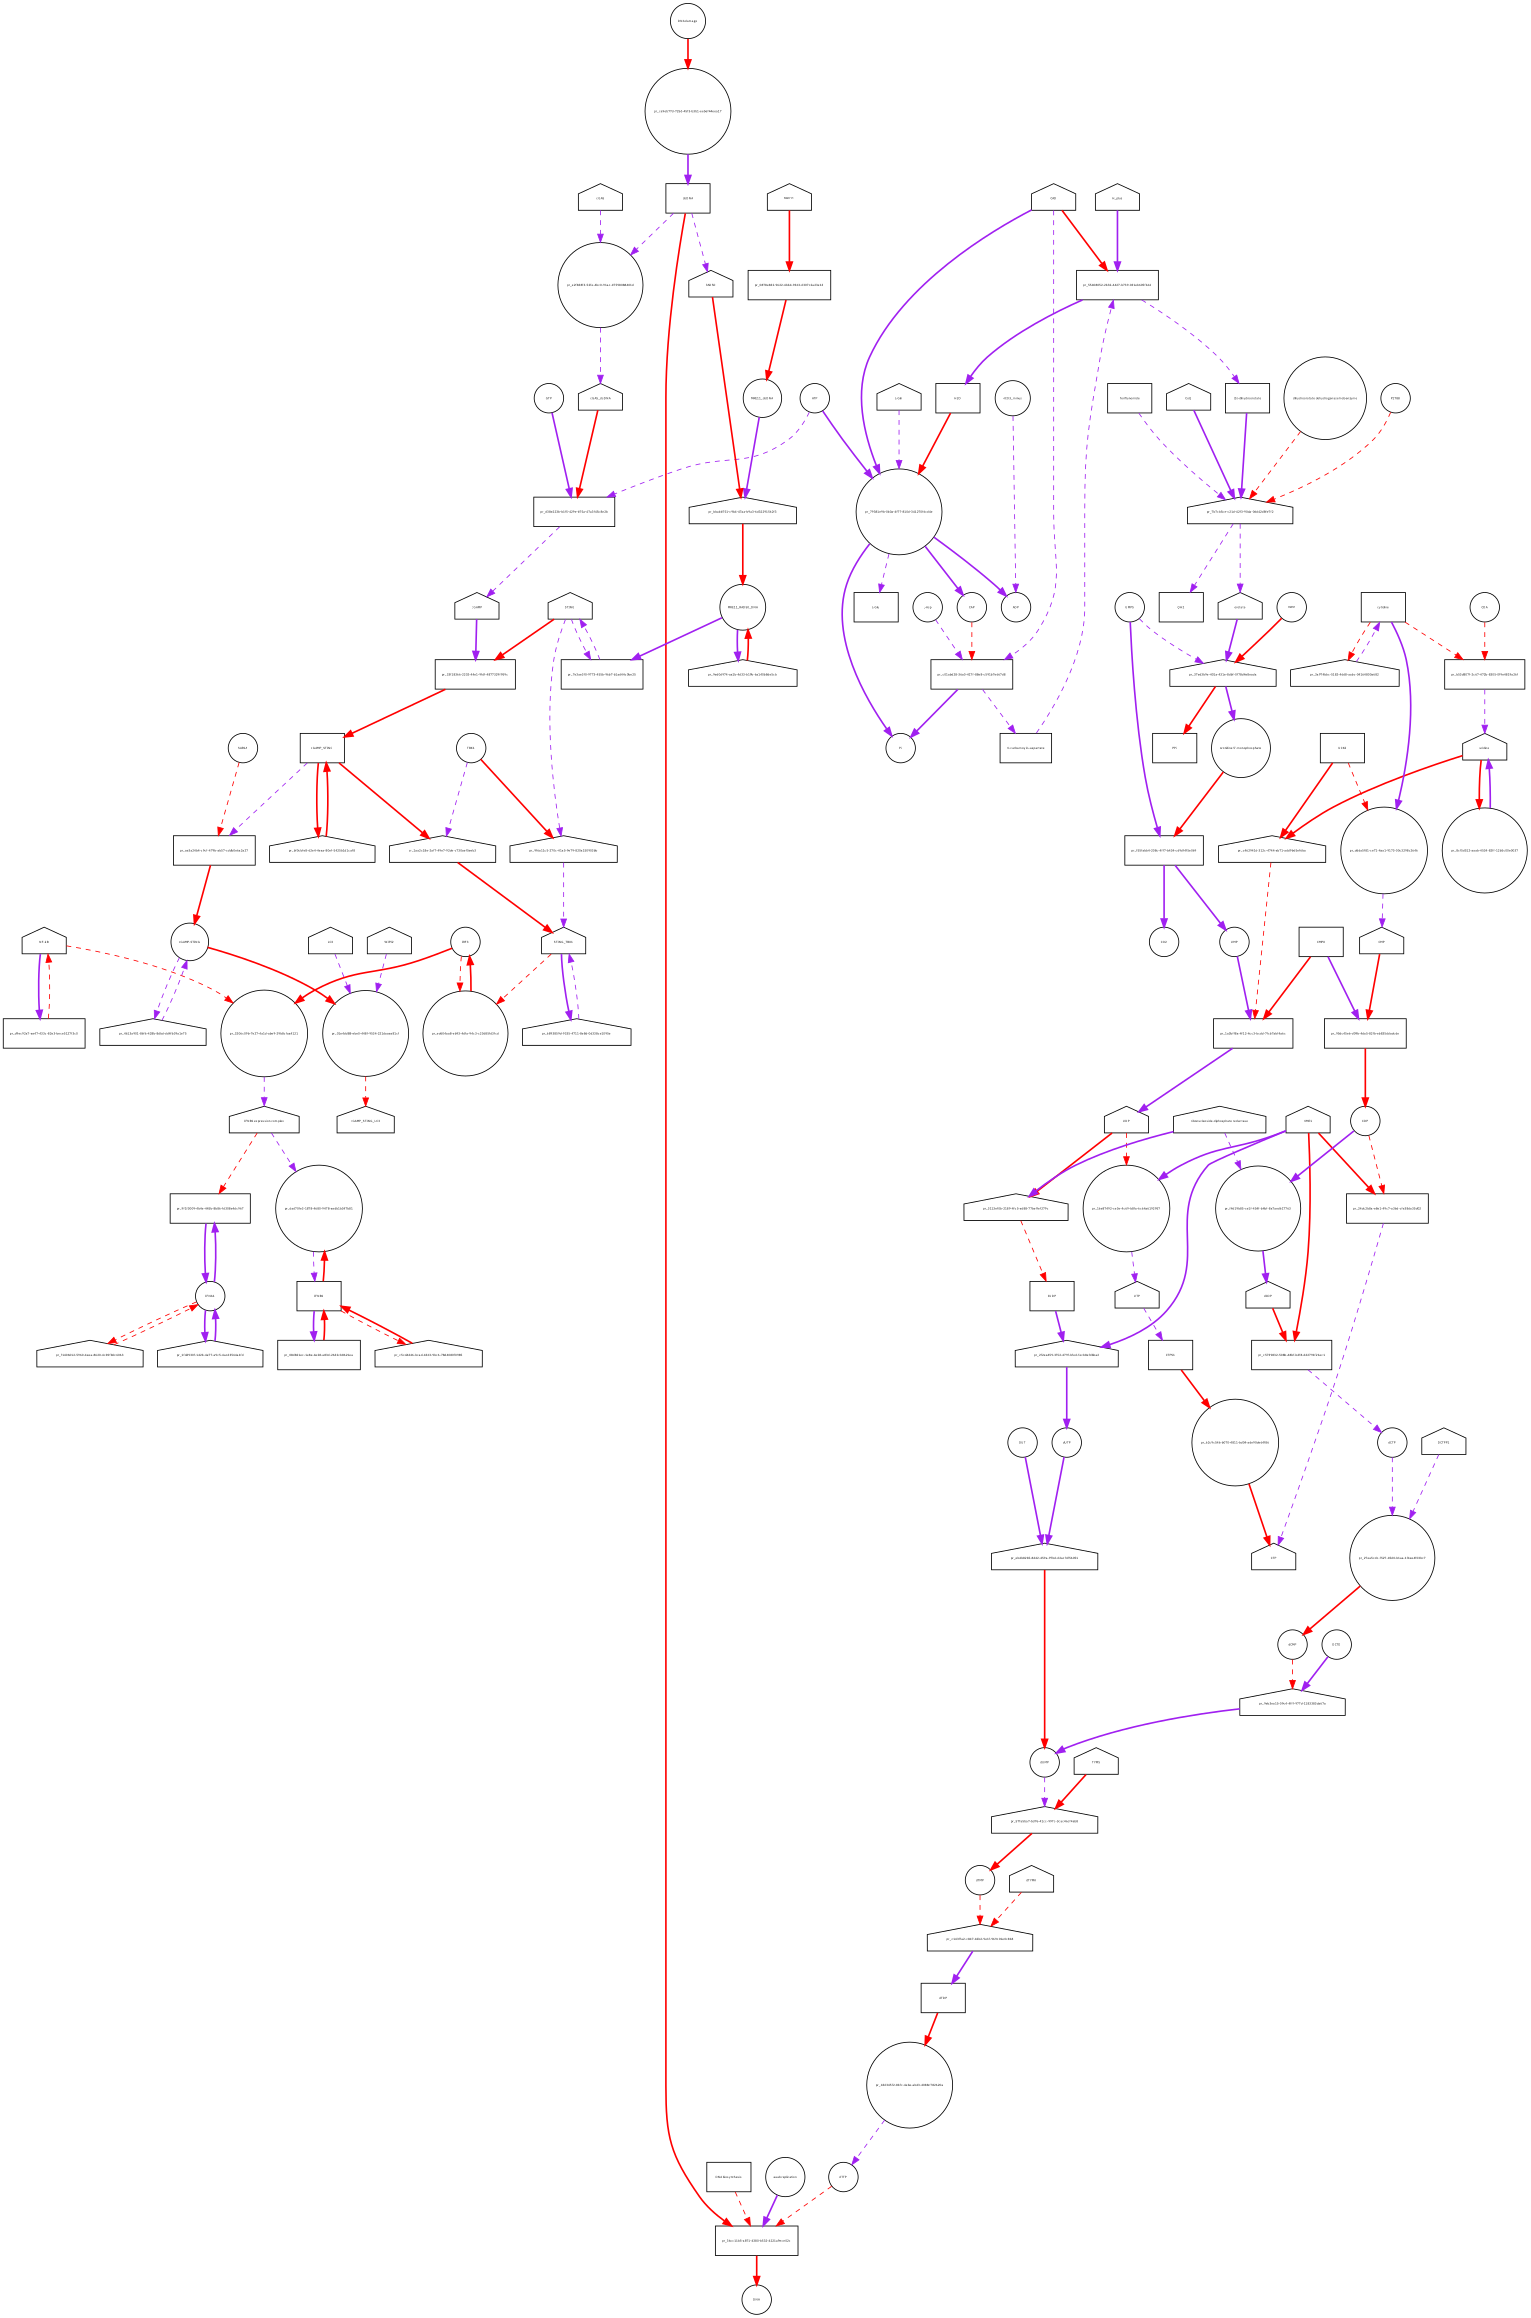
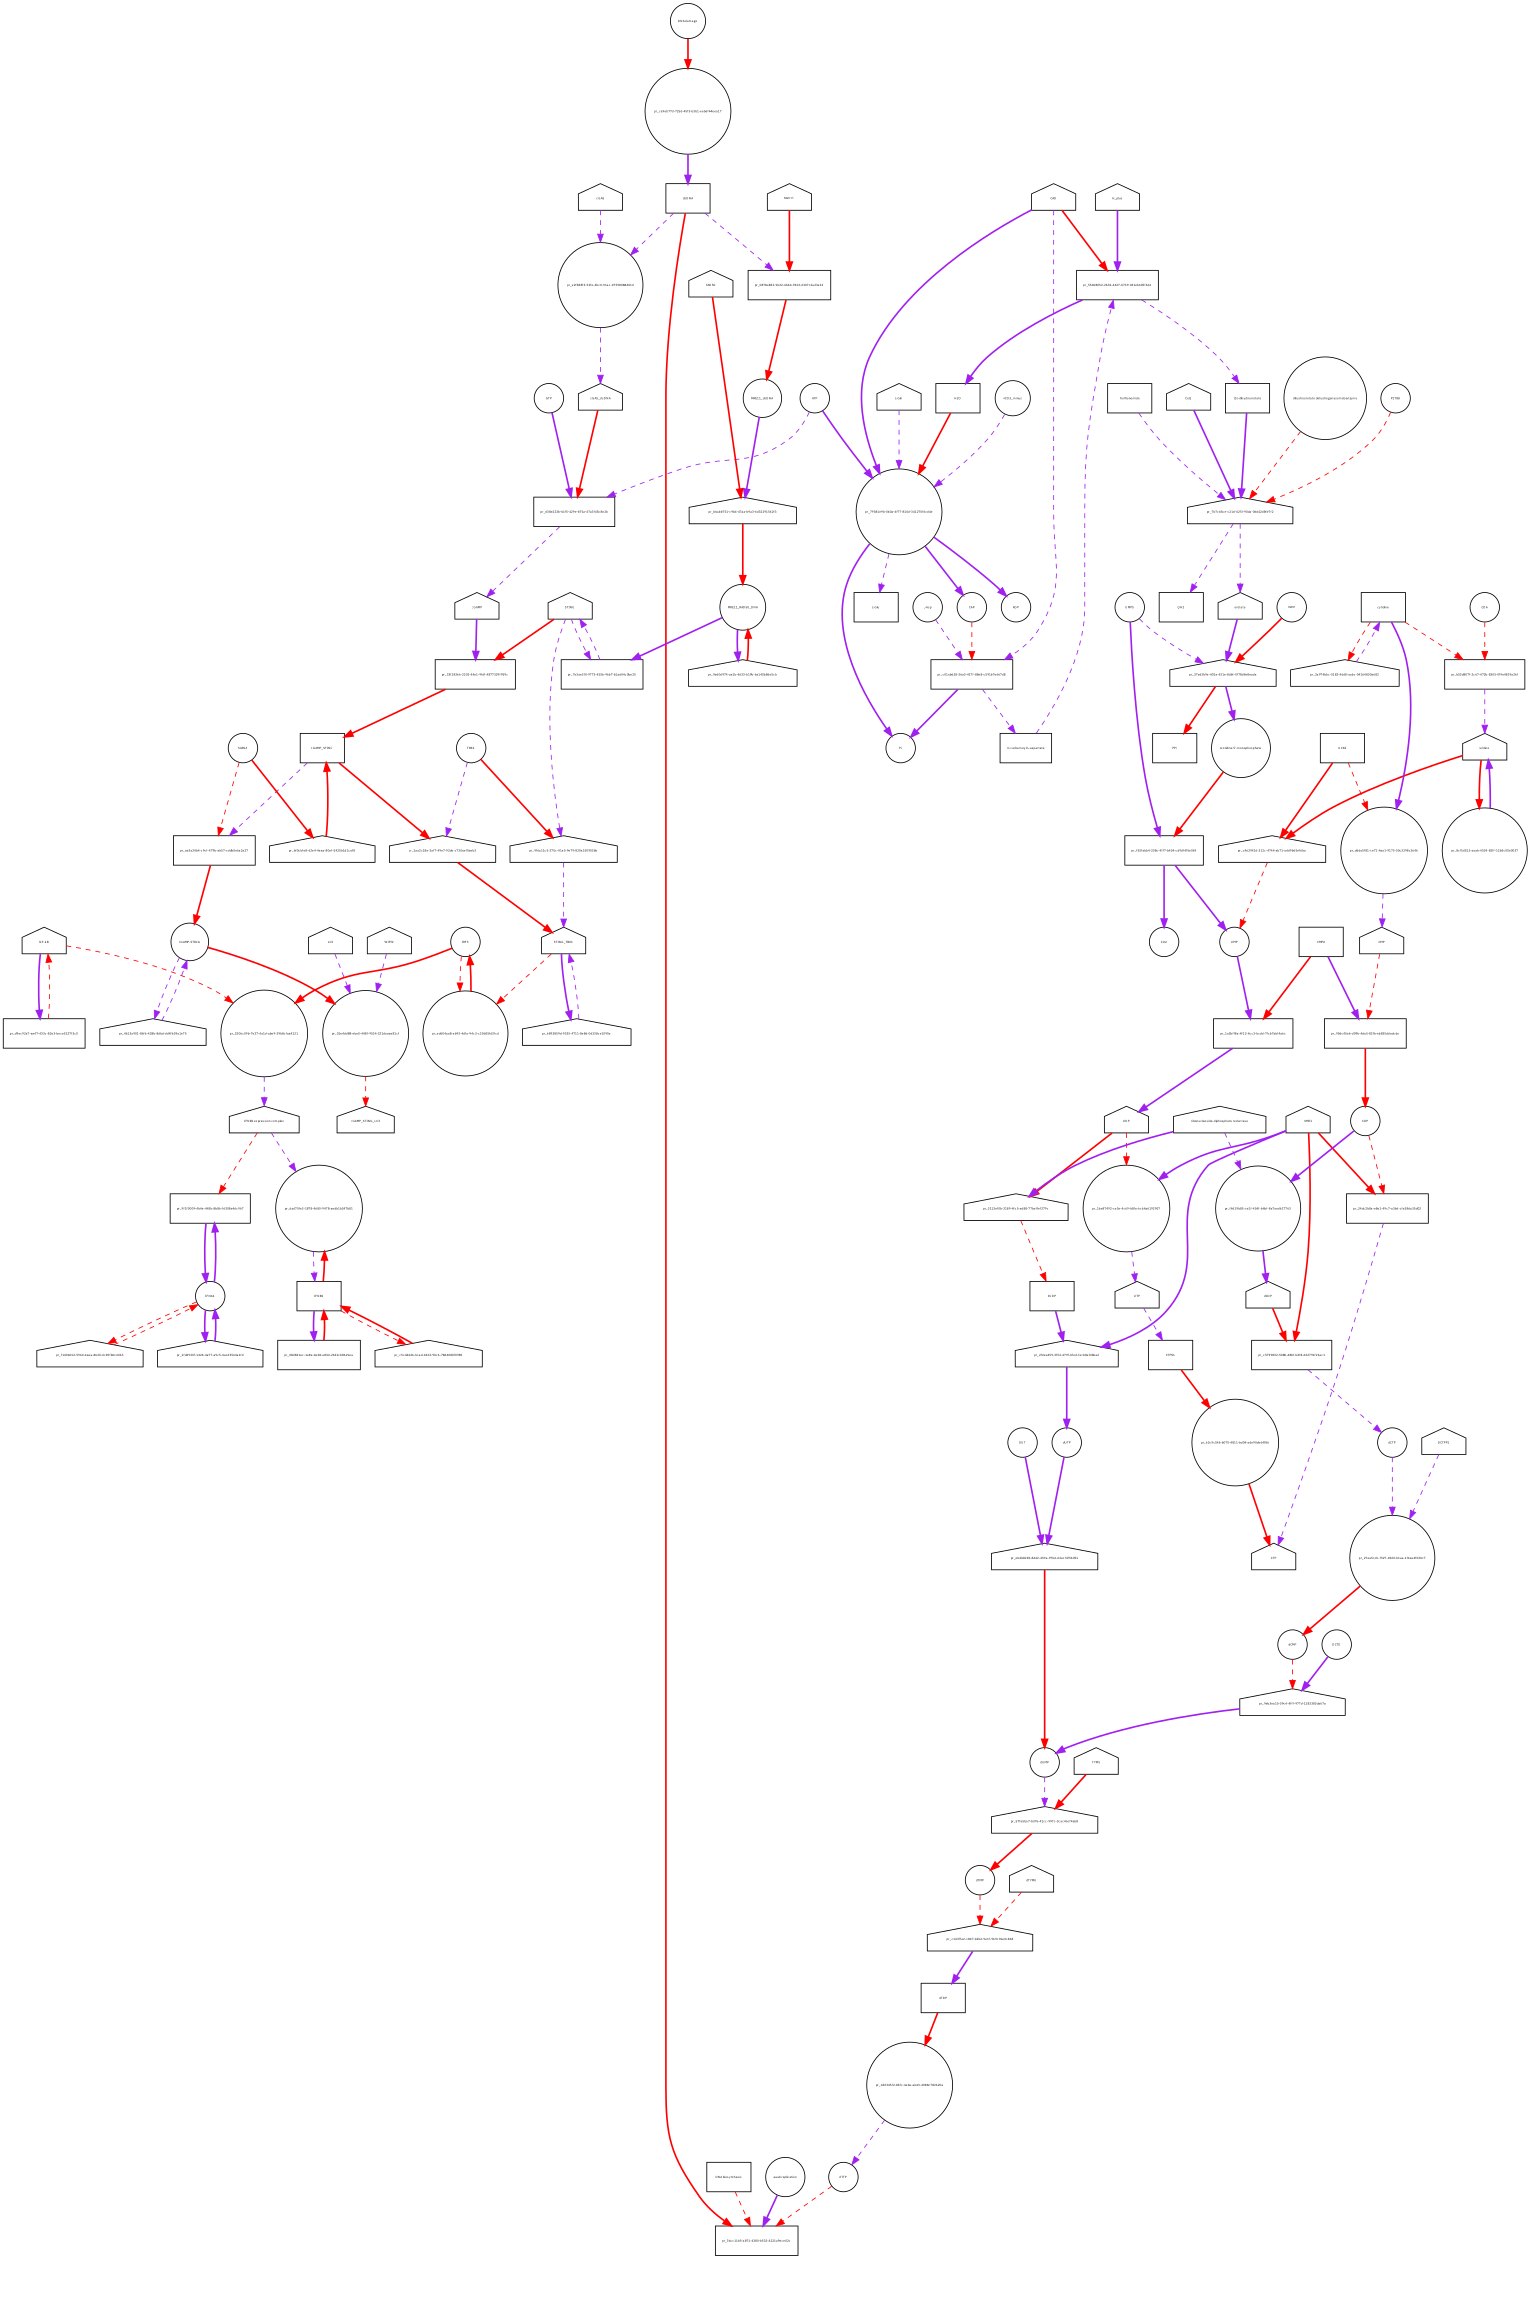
(699, 239) -> (736, 239)
(1014, 500) -> (976, 451)
(317, 795) -> (280, 795)
(1263, 936) -> (1255, 892)
(1374, 982) -> (1374, 982)
(757, 2300) -> none
